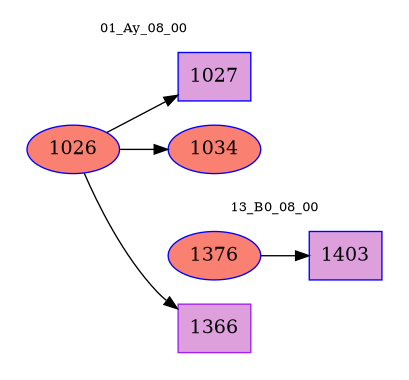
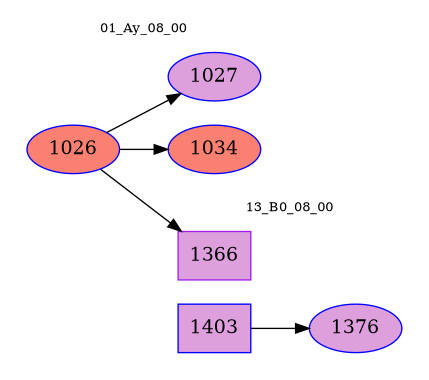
(214, 77) -> (214, 77)
(214, 256) -> (356, 328)
(278, 256) -> (273, 328)
